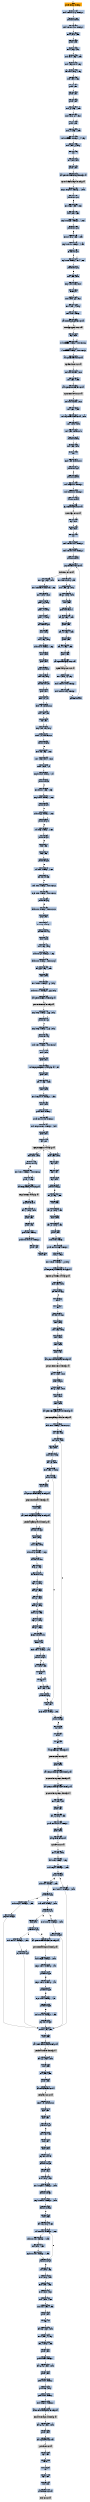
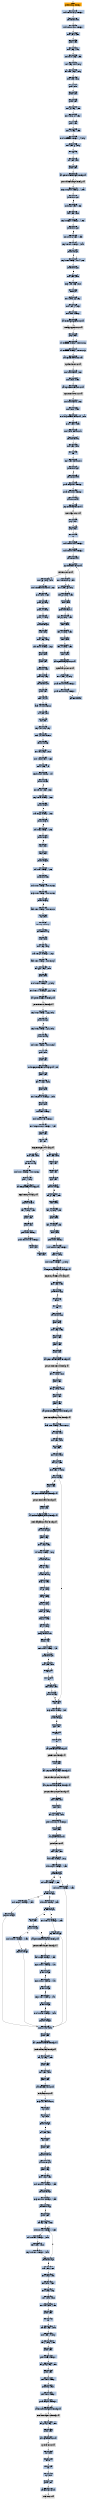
(58, 1381) -> (57, 1381)
(62, 1580) -> none
